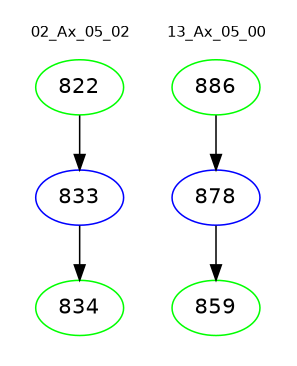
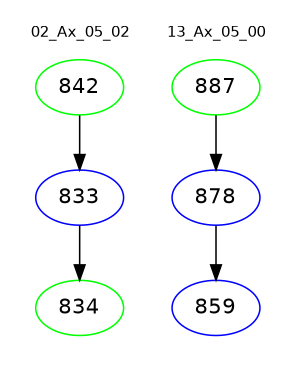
(80, 87) -> (80, 87)
(216, 87) -> (216, 87)
(216, 308) -> (216, 308)
